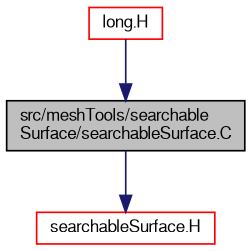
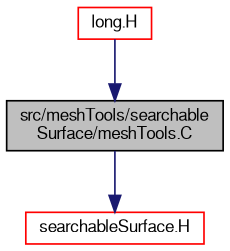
(126, 126) -> (115, 126)
